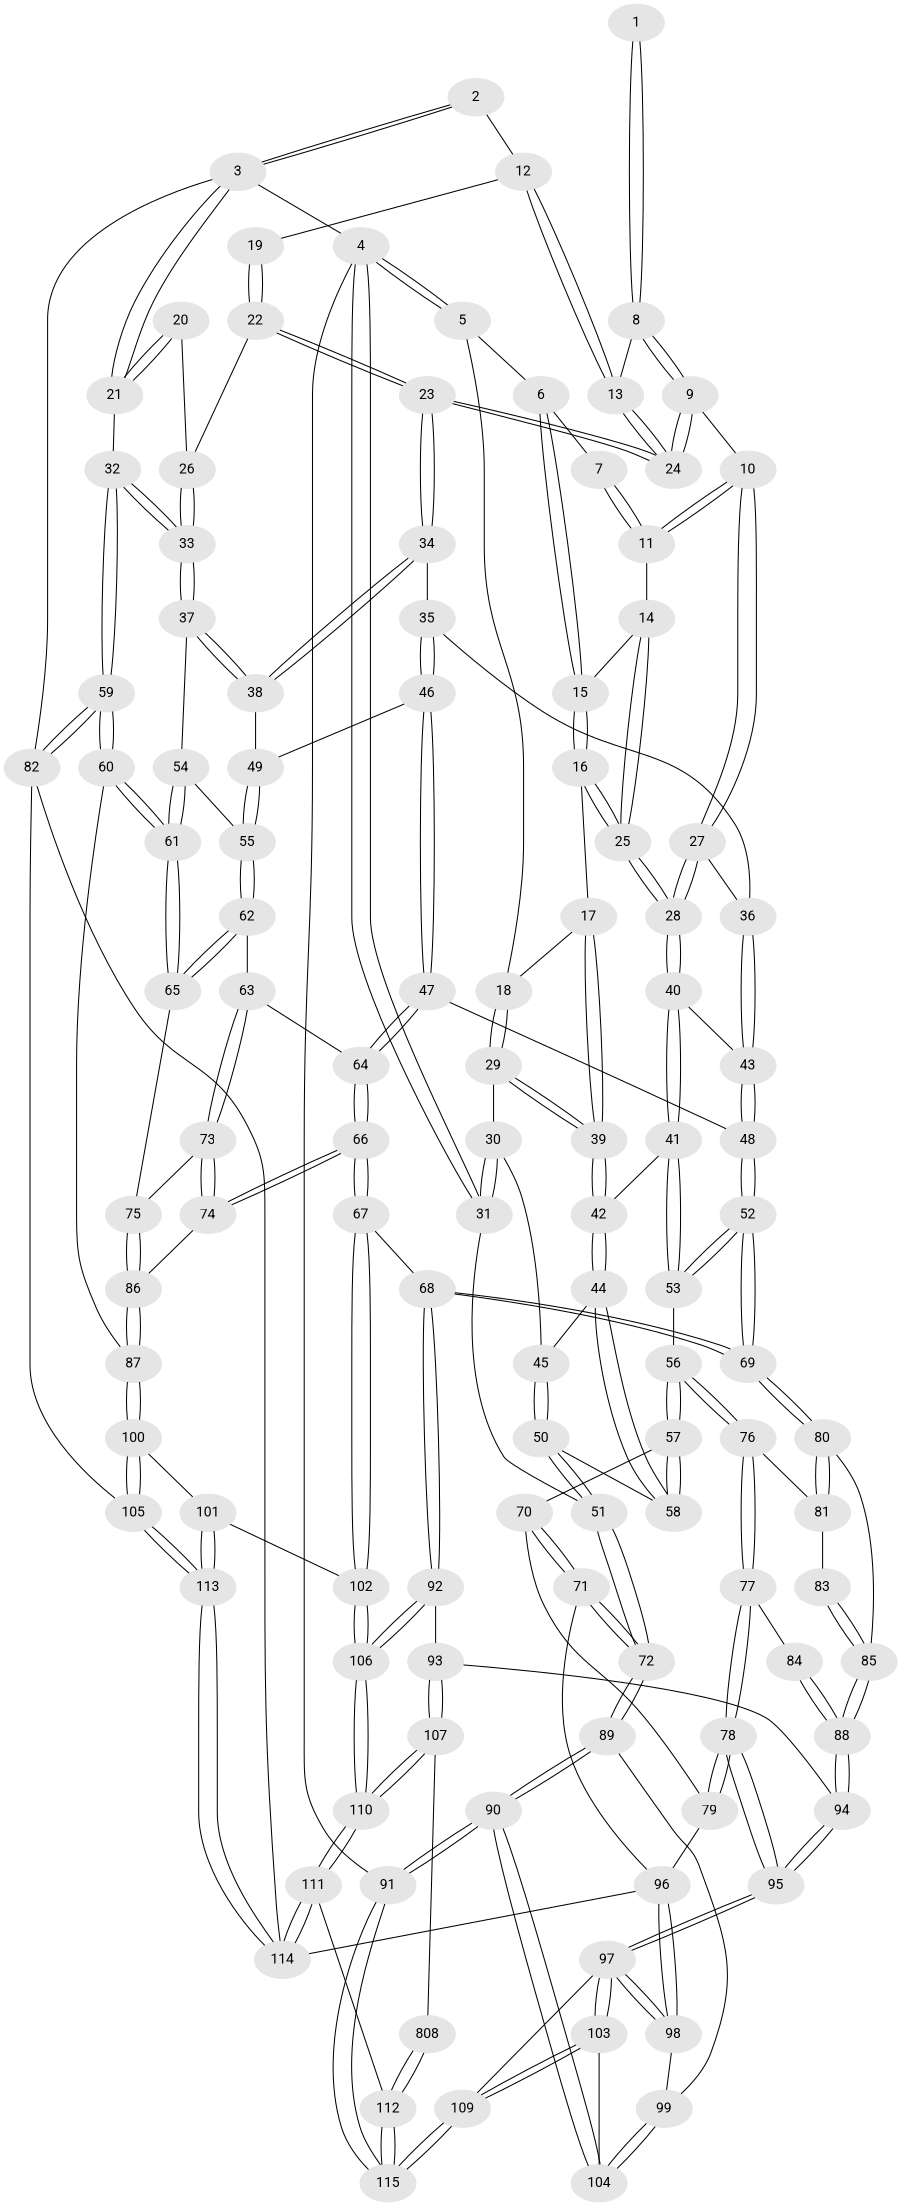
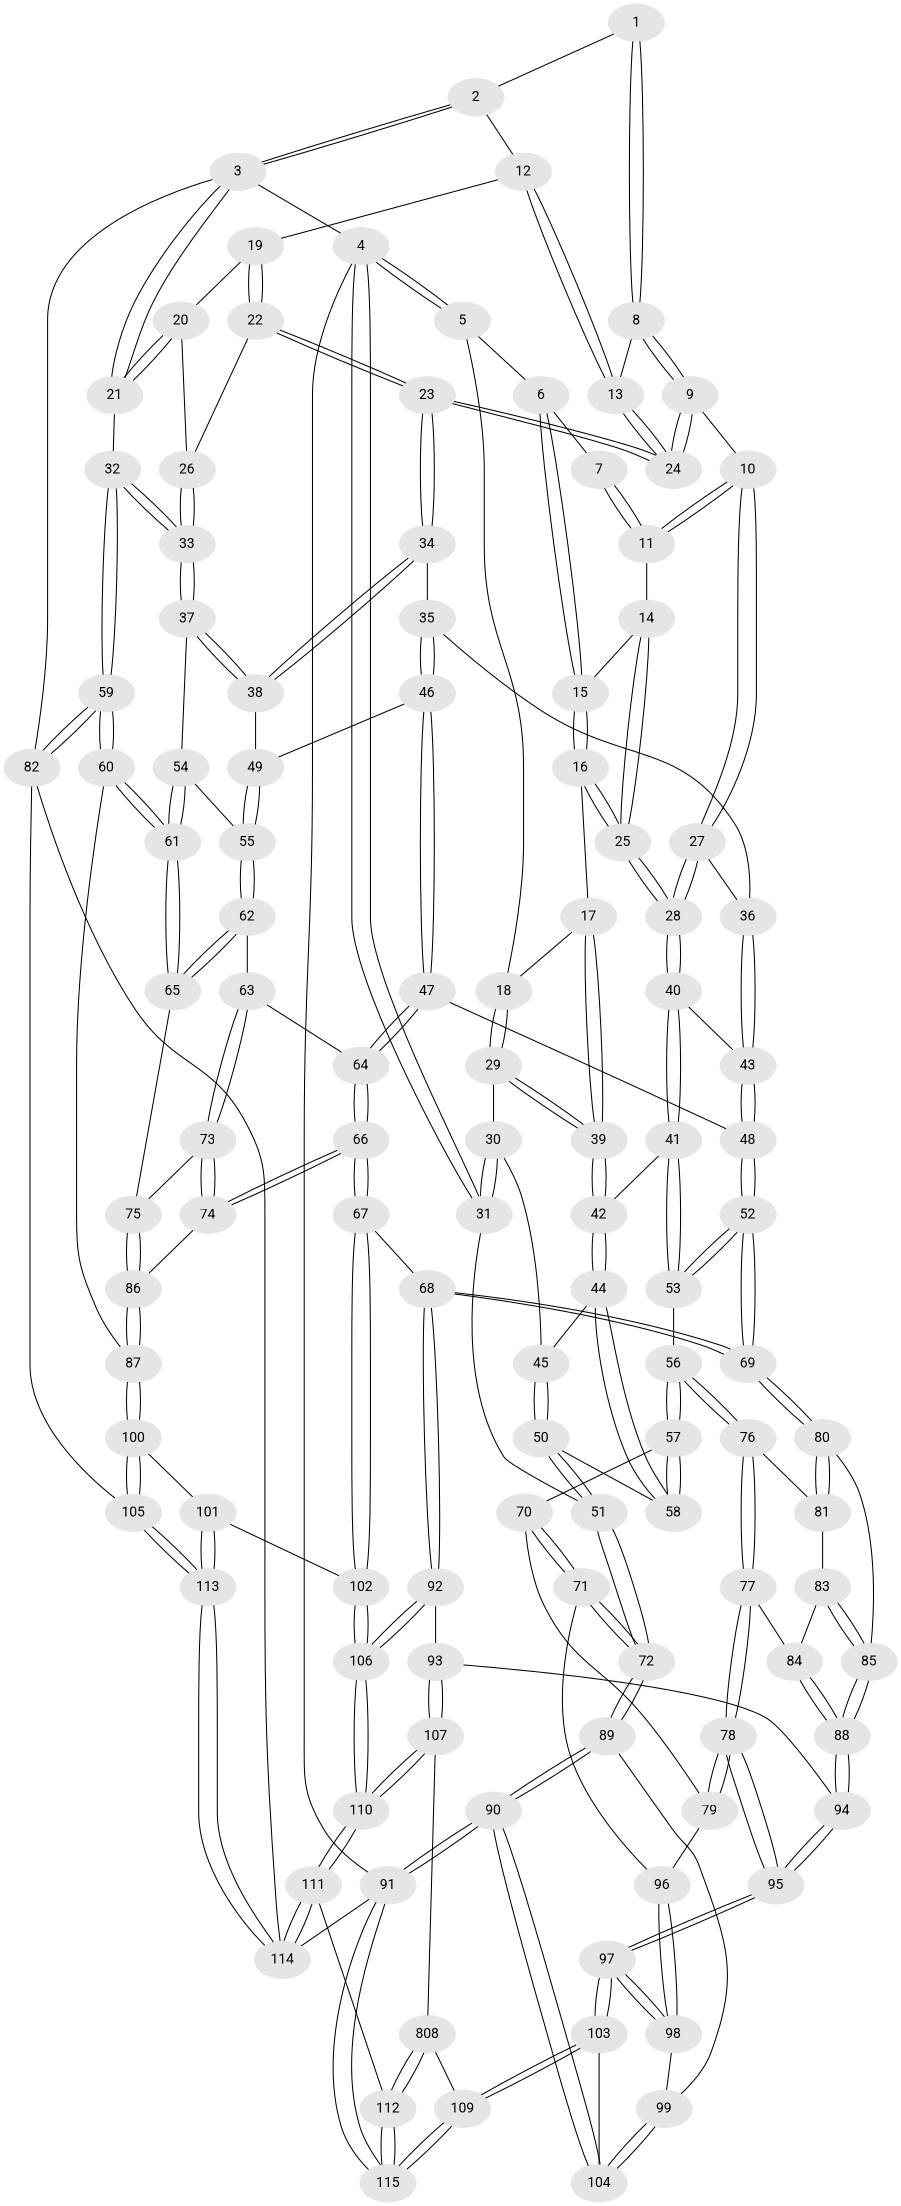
none -> (556, 60)
none -> (218, 283)
none -> (809, 1624)
(472, 1923) -> (335, 1923)
(535, 2034) -> (445, 2071)
